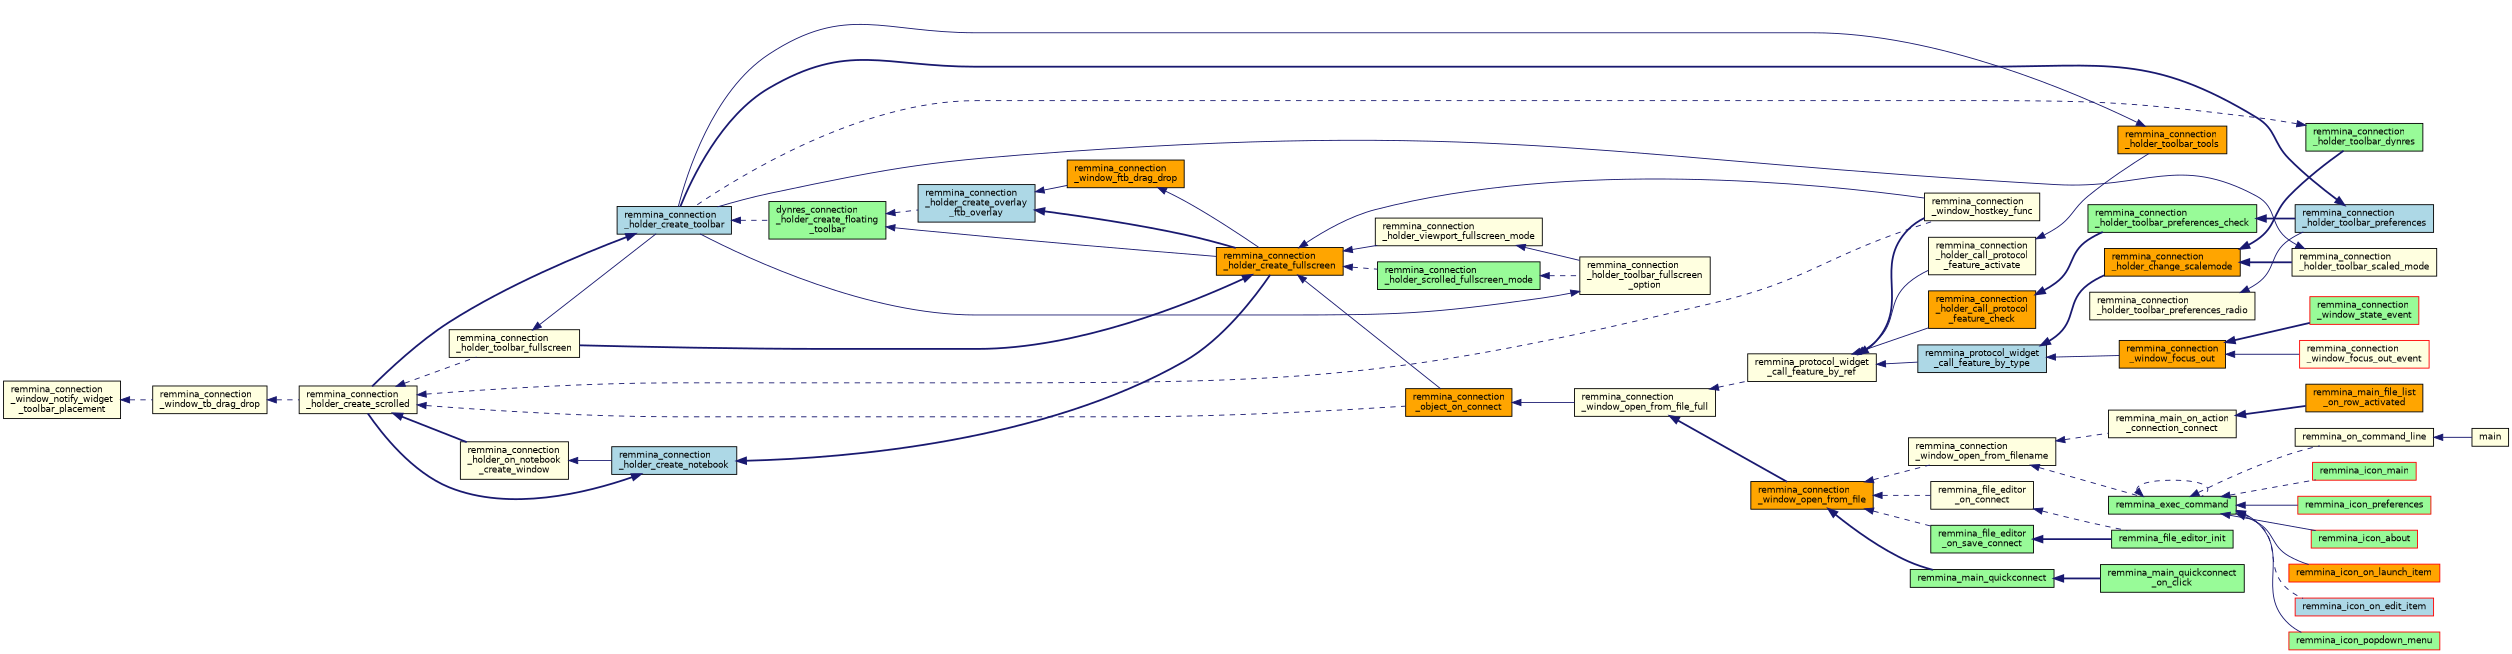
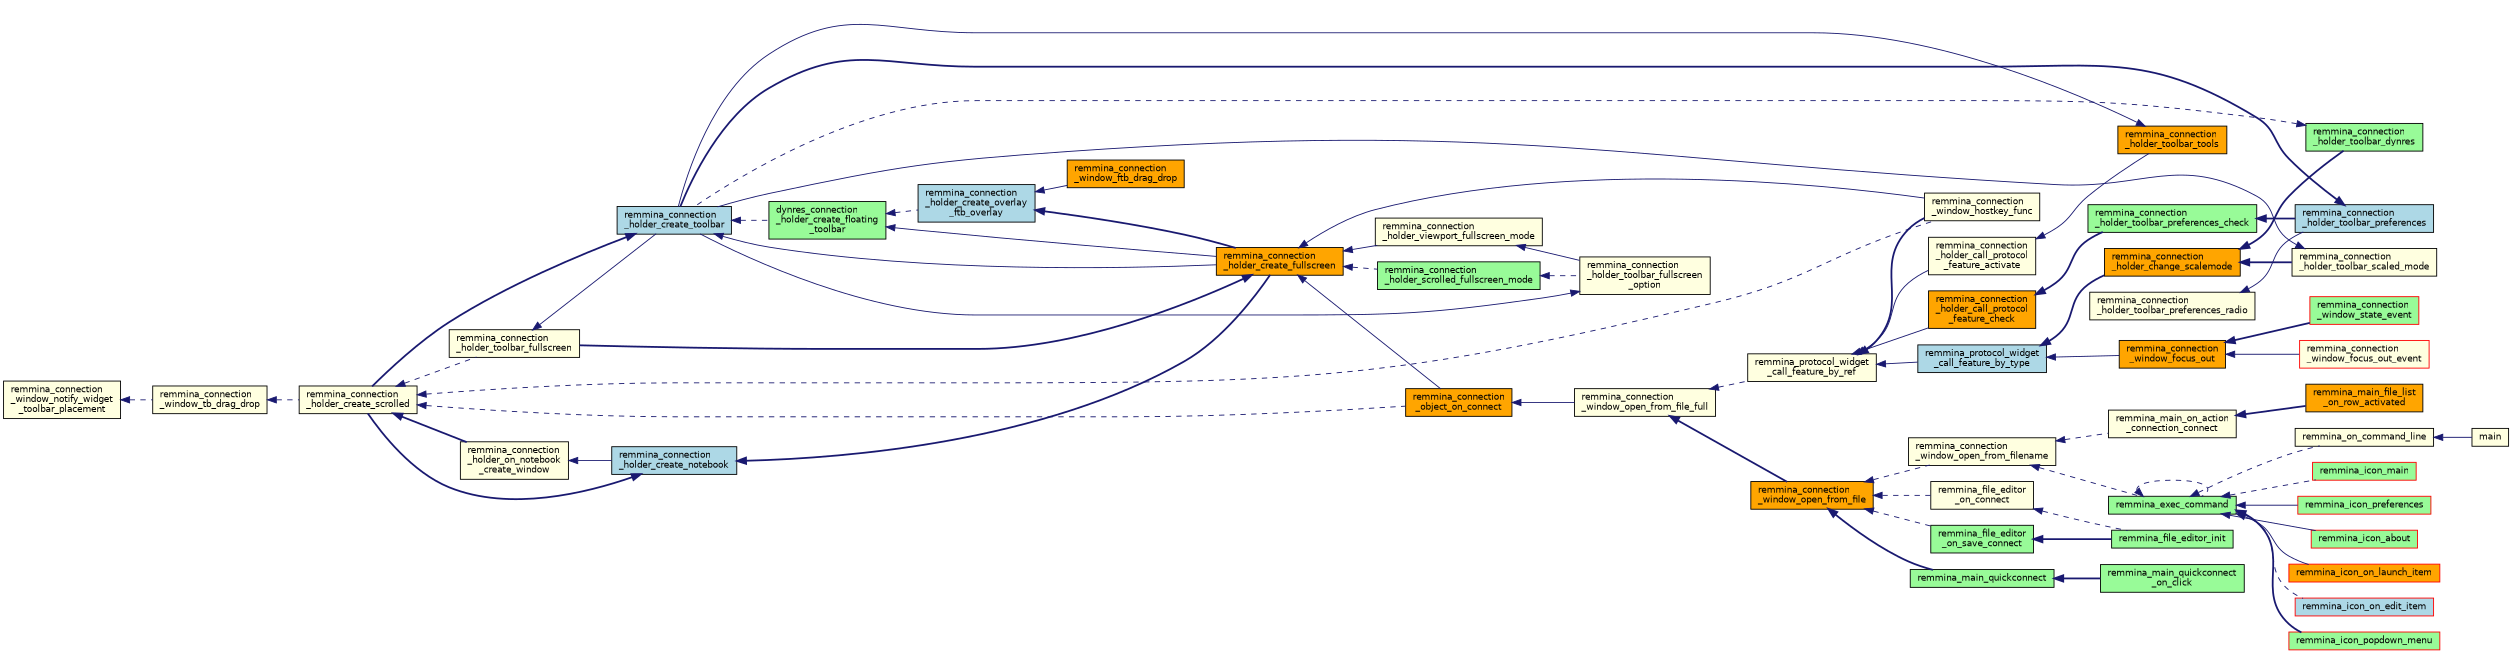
(1214, 218) -> (968, 265)
(2273, 580) -> (2273, 580)
